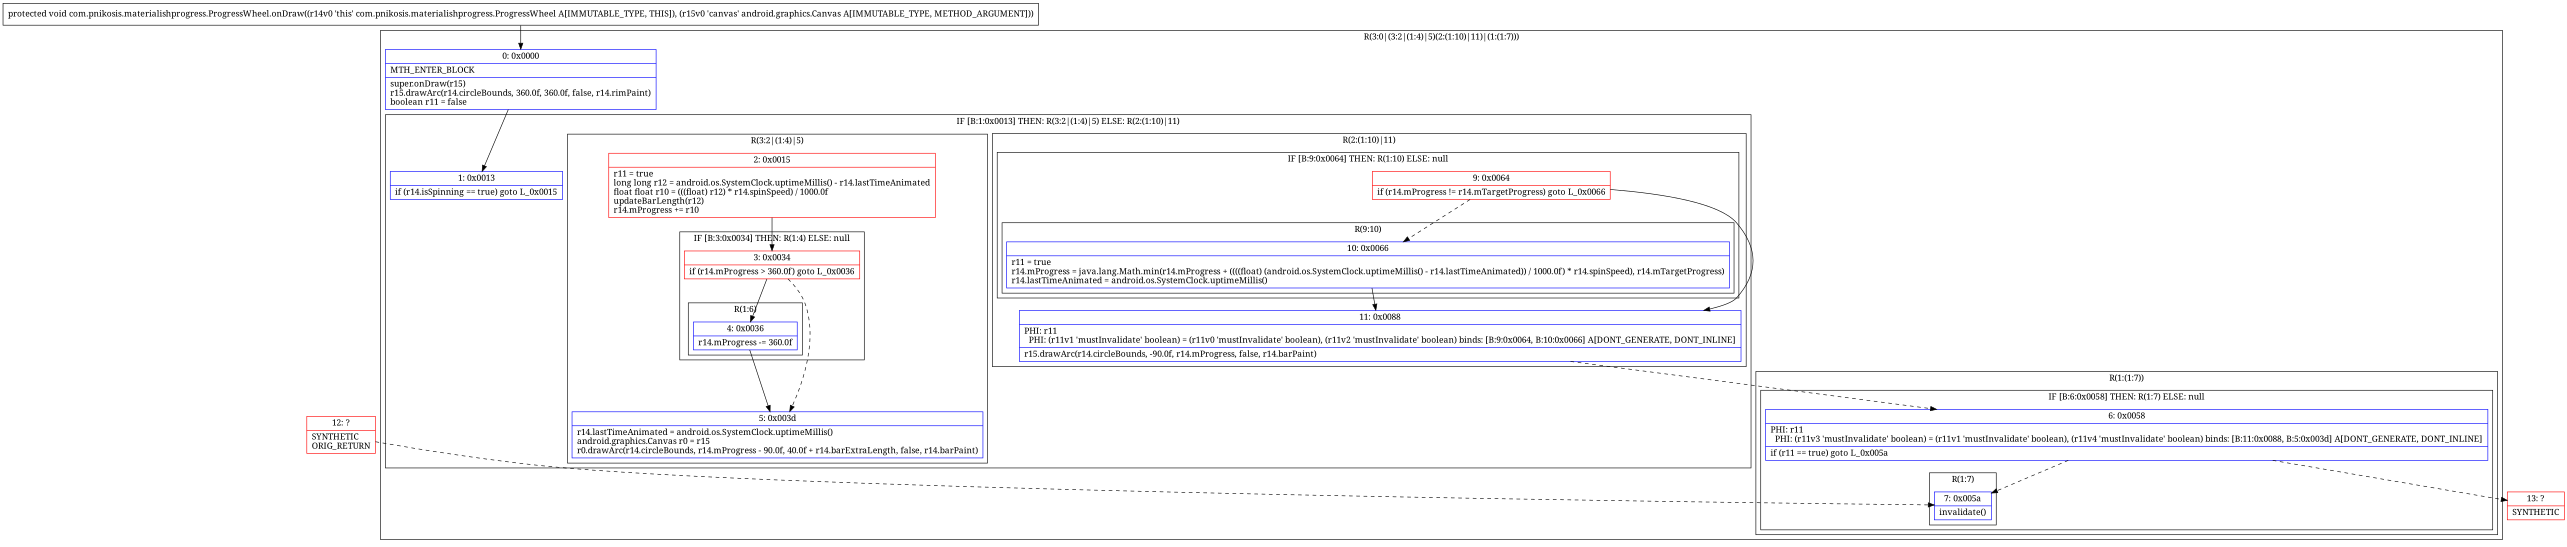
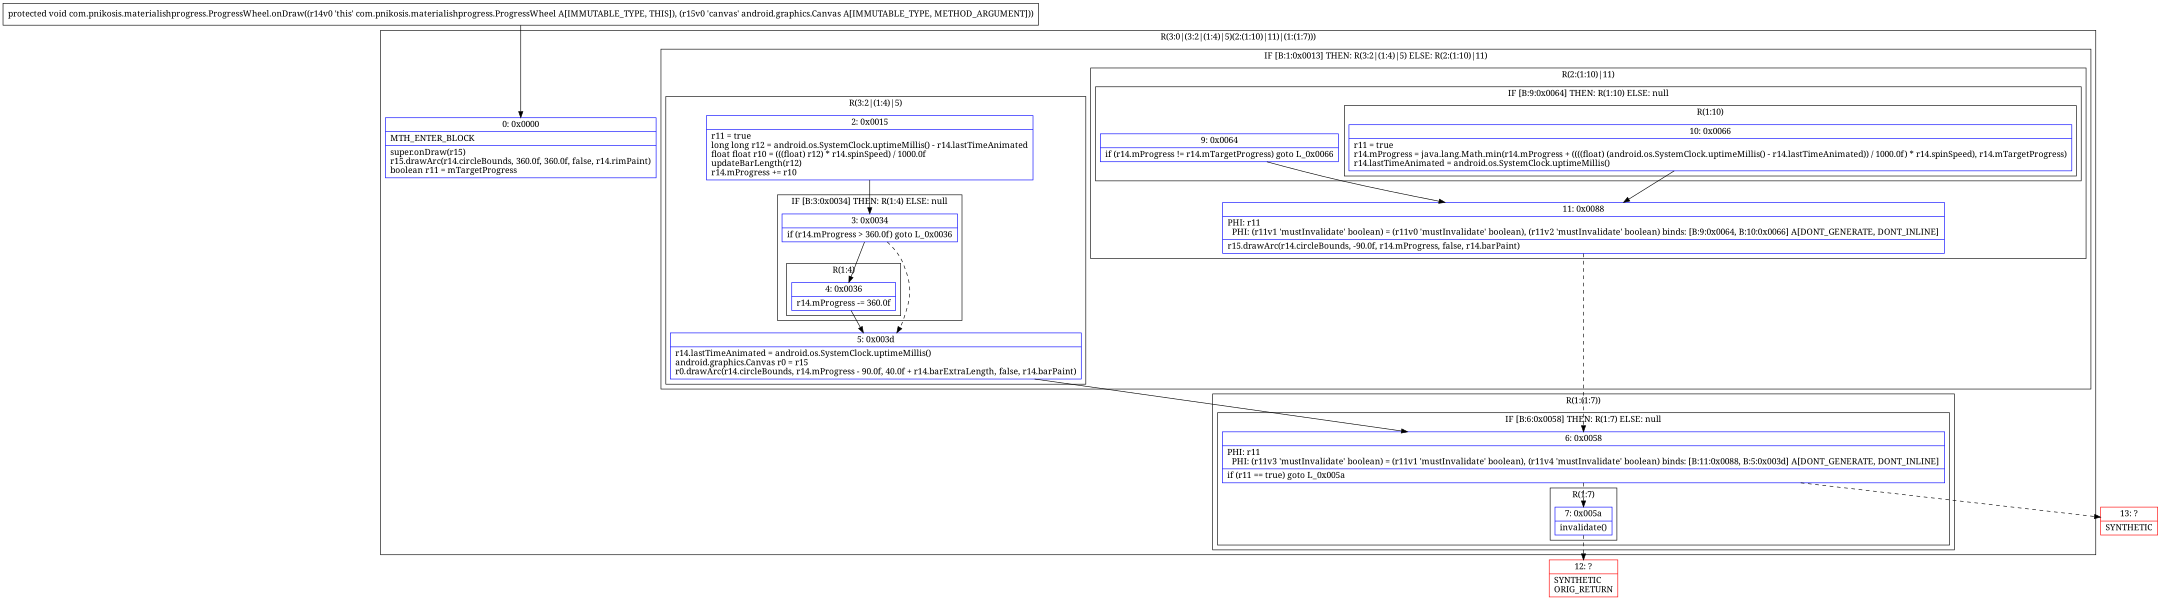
(429, 102) -> (454, 171)
(476, 185) -> none
(772, 185) -> (870, 148)
(1491, 185) -> (1219, 148)
(1439, 219) -> none
(1368, 230) -> (1710, 113)
(772, 265) -> (870, 228)
(745, 310) -> (844, 270)
none -> (1218, 405)
(1151, 491) -> (1584, 544)
